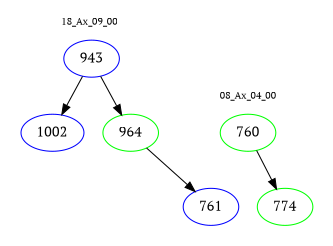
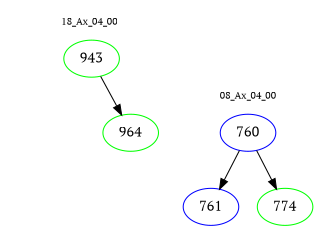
(90, 22) -> (90, 22)
(92, 59) -> (92, 59)
(52, 133) -> none
(248, 133) -> (248, 133)
(167, 166) -> (232, 165)
